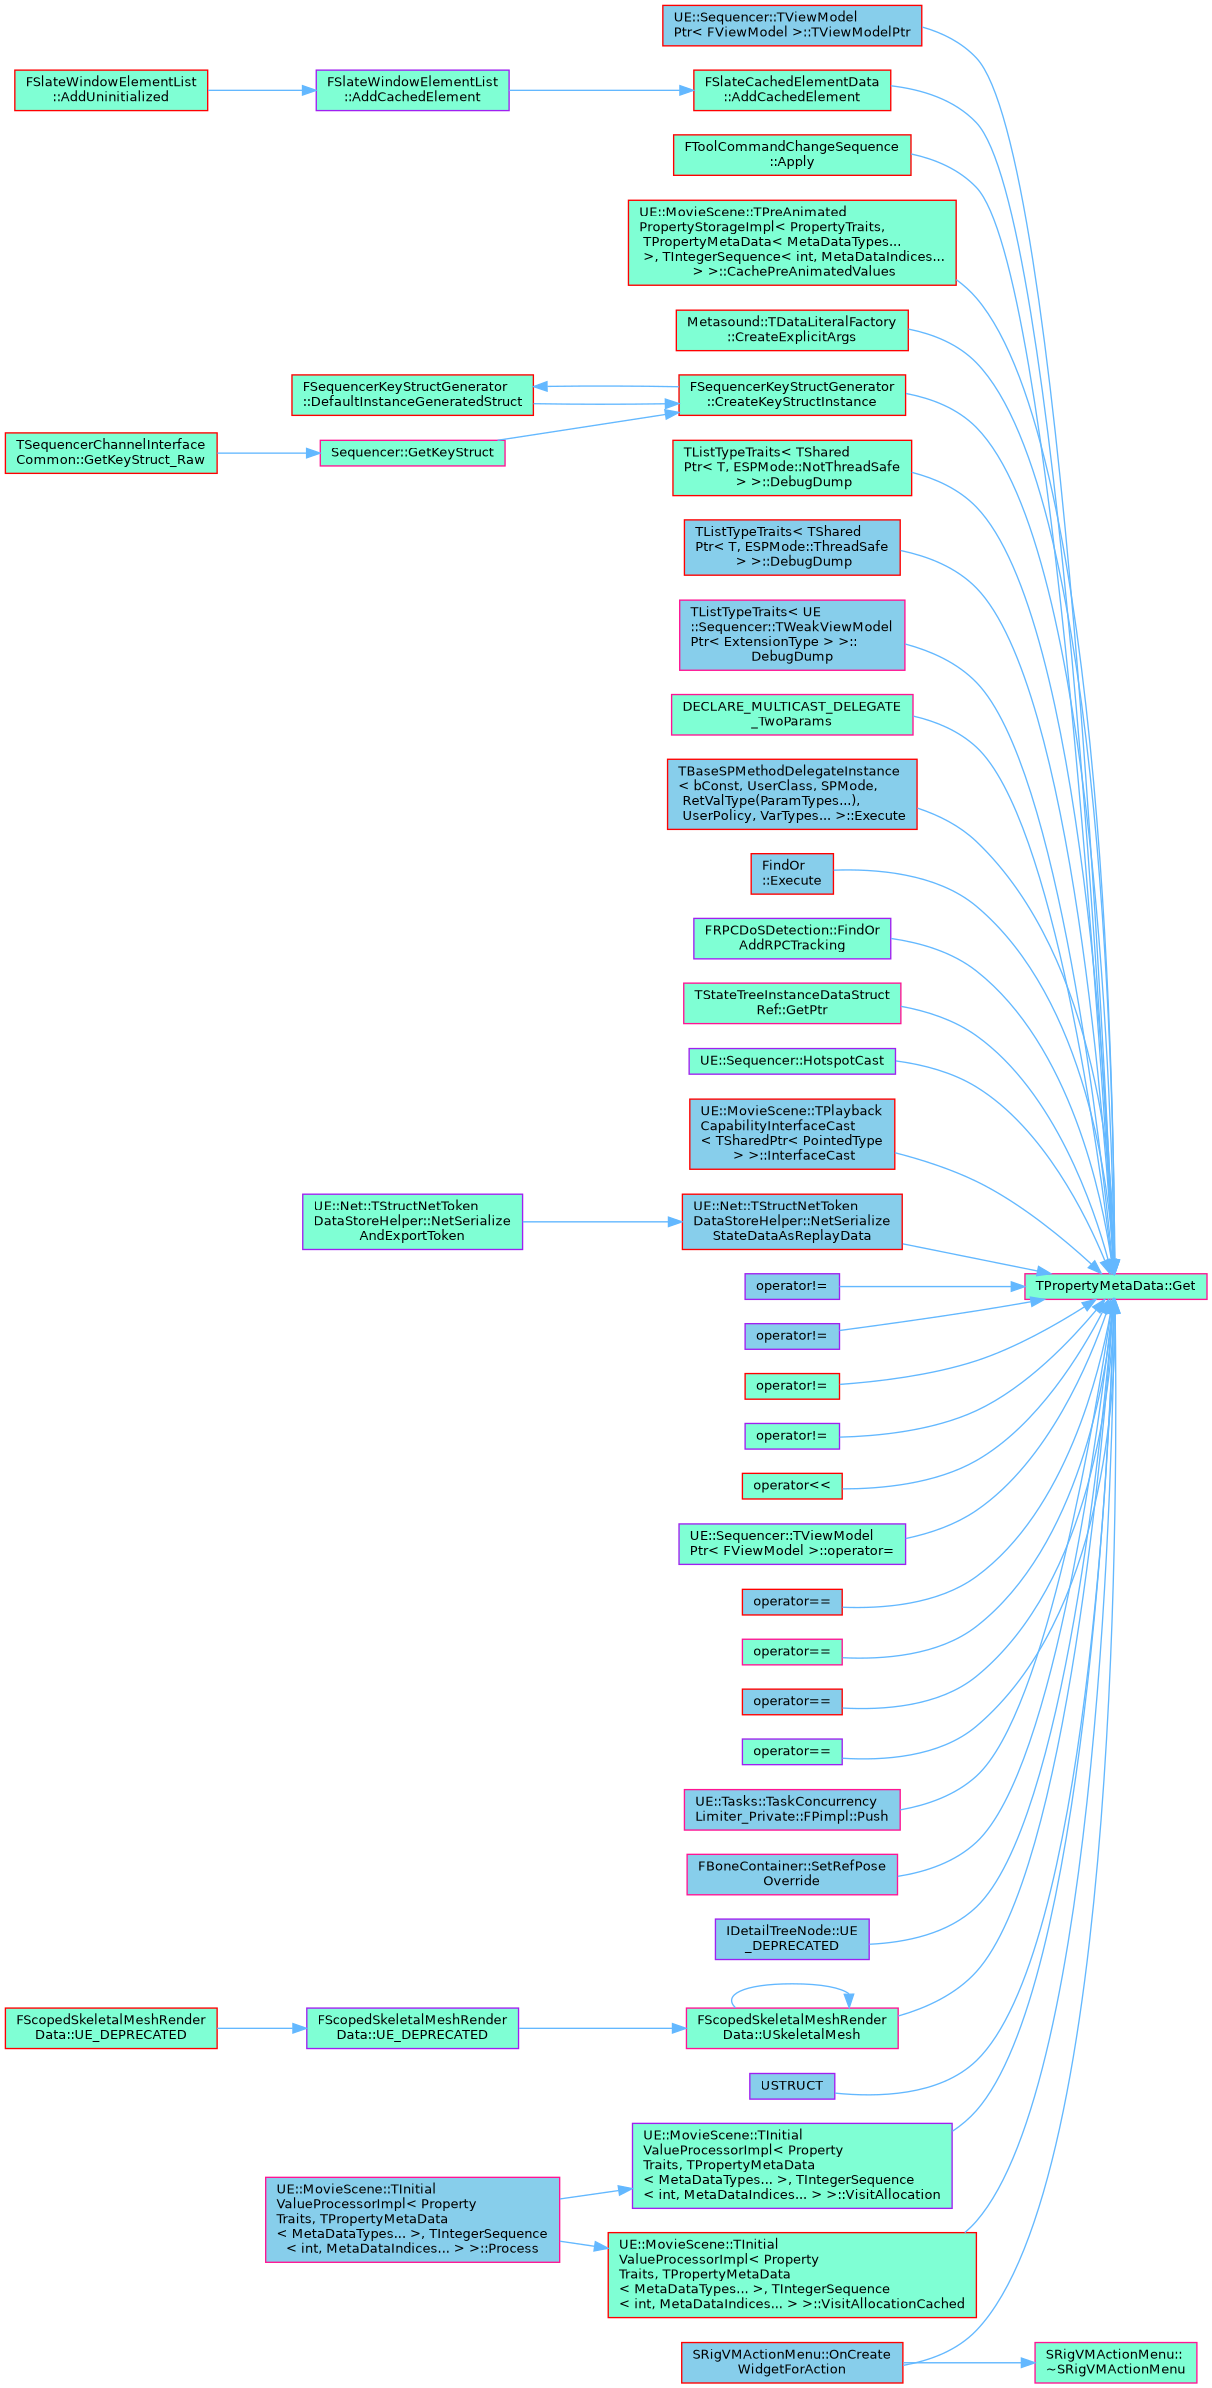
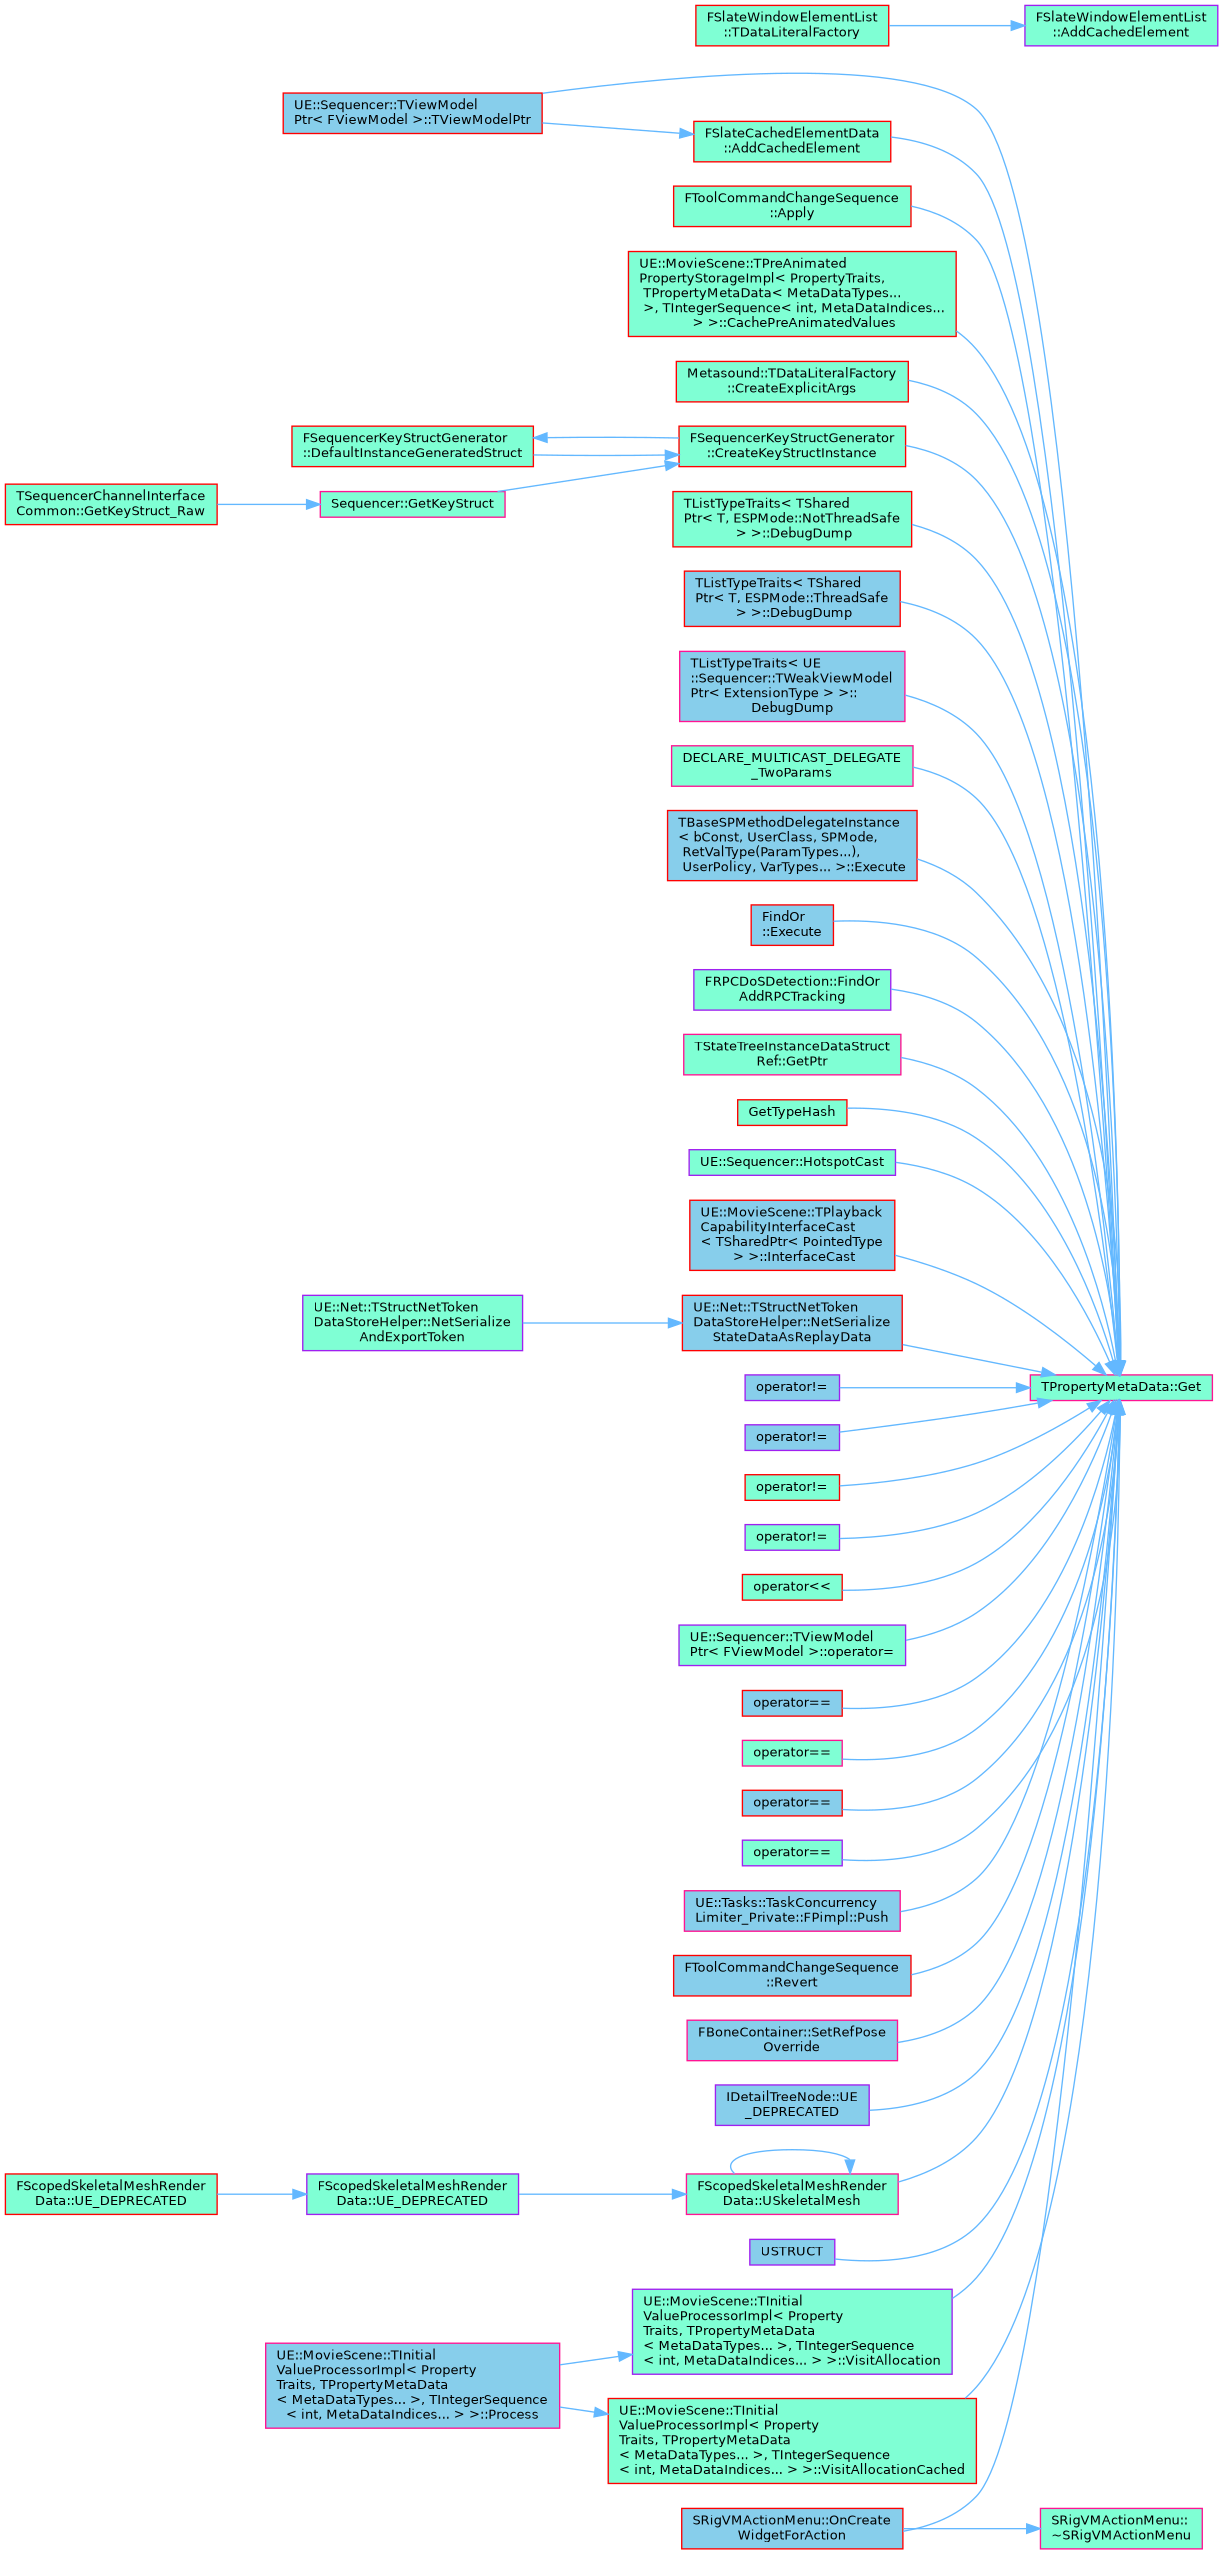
(111, 90) -> (792, 26)
(595, 90) -> (611, 128)
none -> (792, 1113)
none -> (792, 1976)
